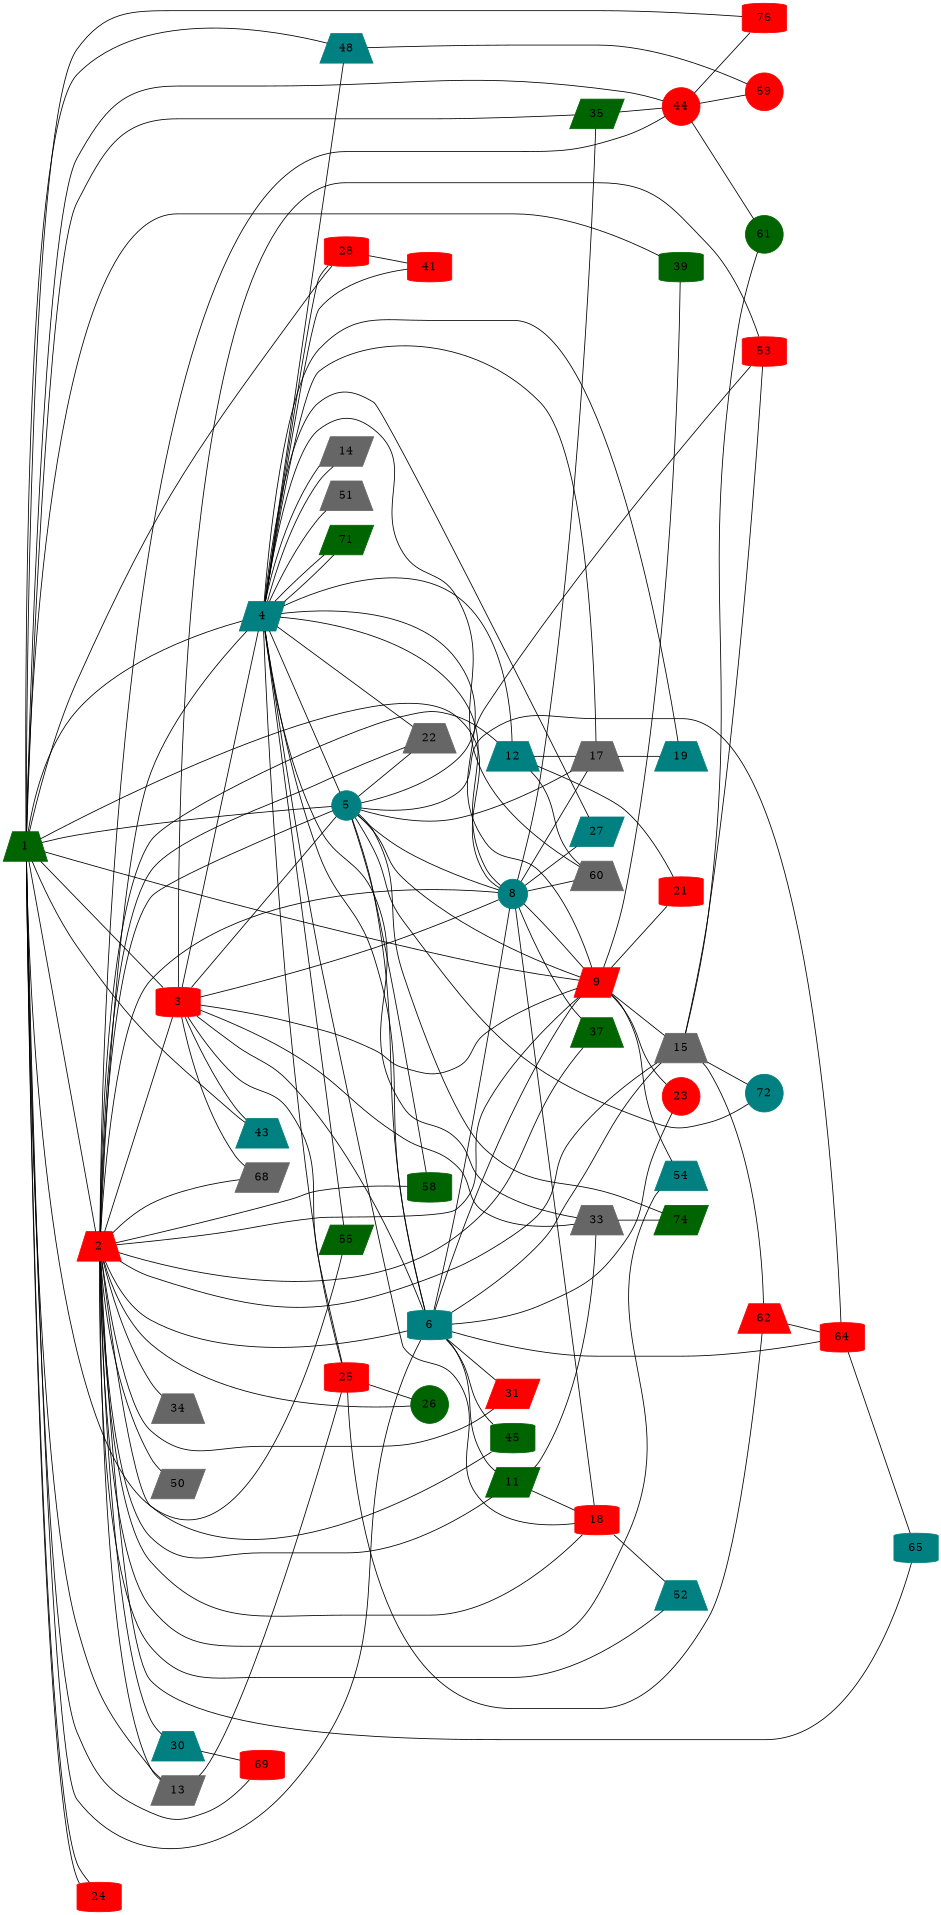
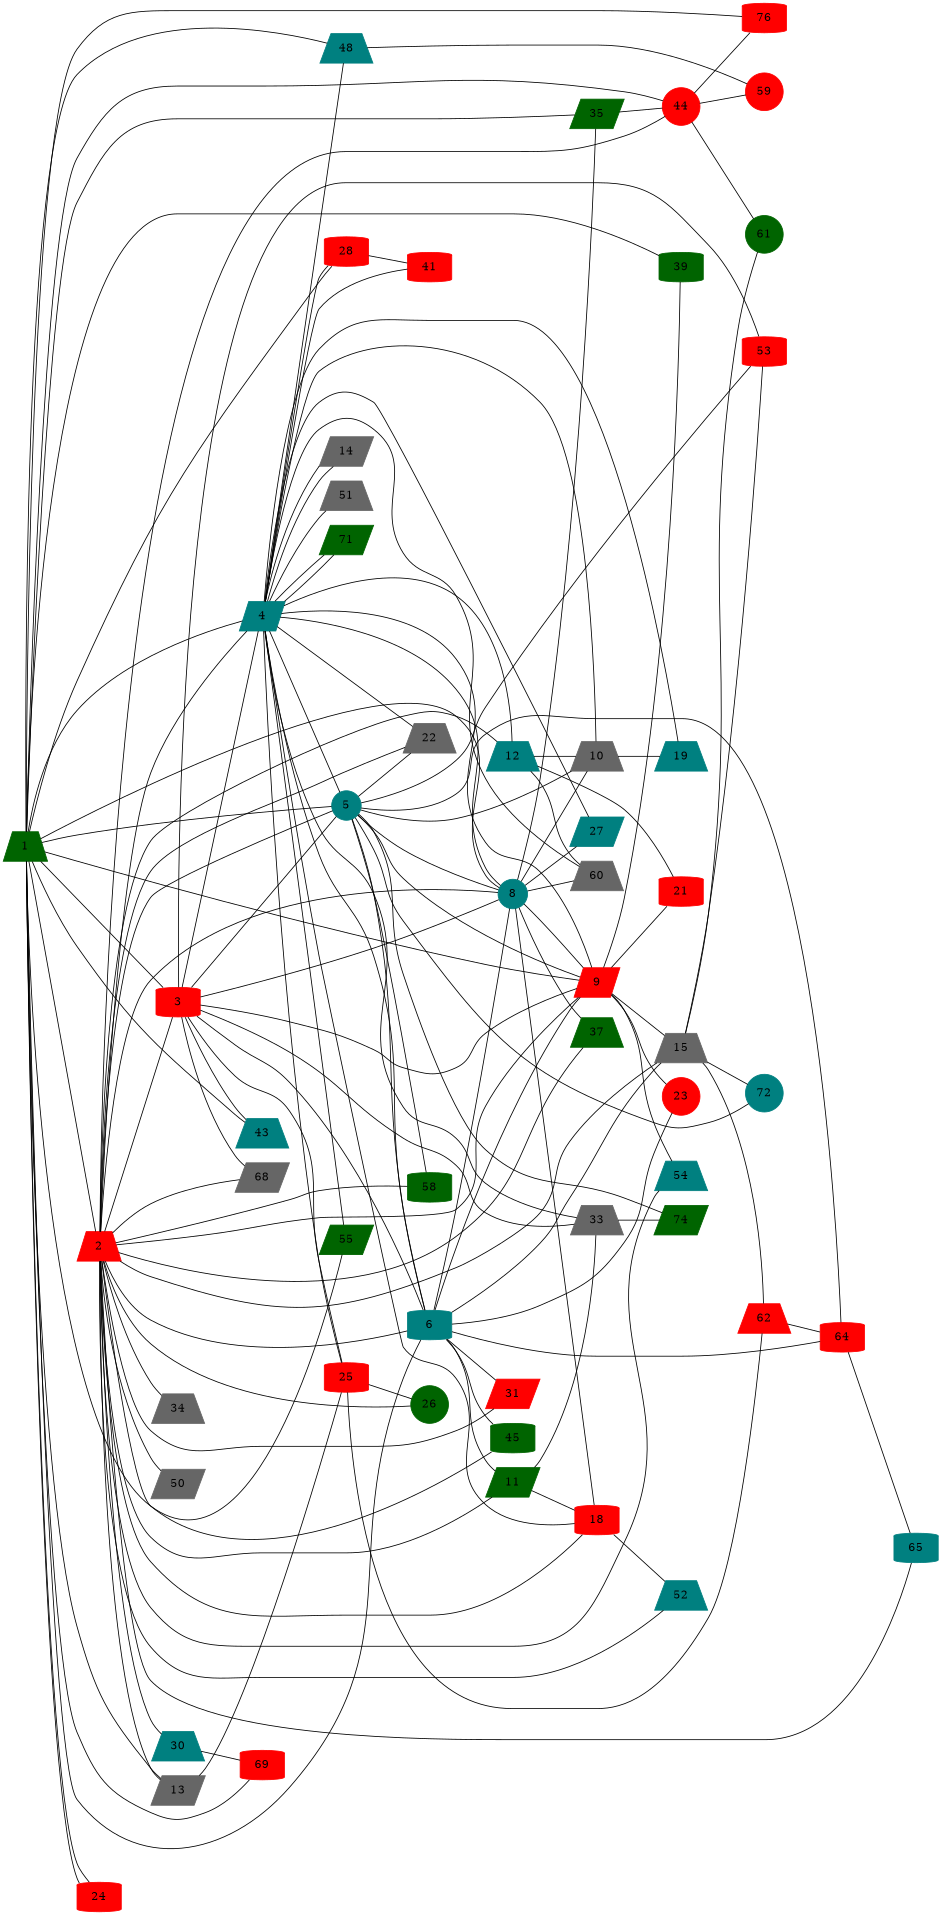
(597, 756) -> (597, 756)
